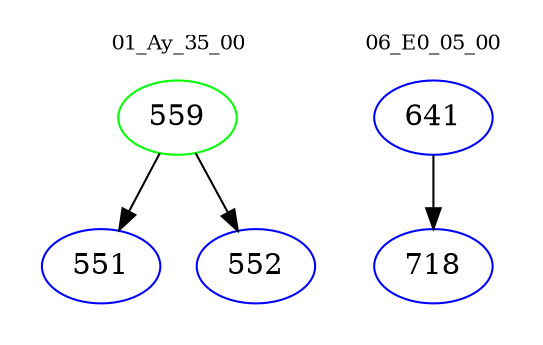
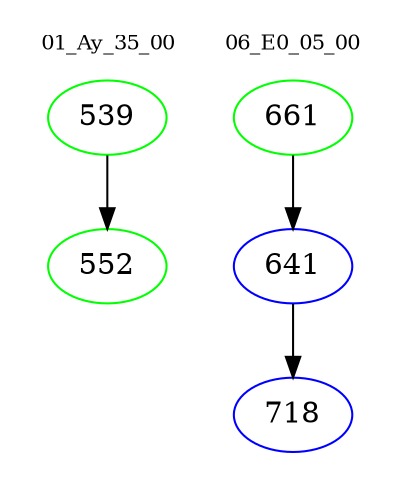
(177, 118) -> (107, 118)
none -> (293, 118)
(101, 266) -> none
(256, 266) -> (107, 266)
